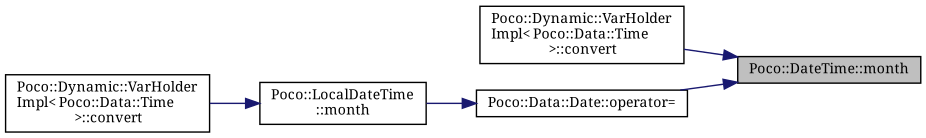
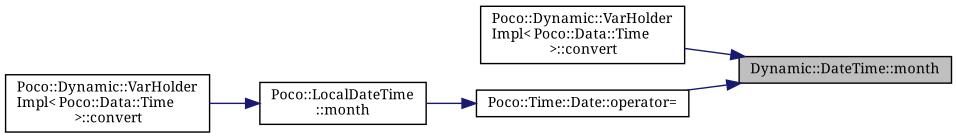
(829, 70) -> (845, 70)
(582, 103) -> (583, 103)
